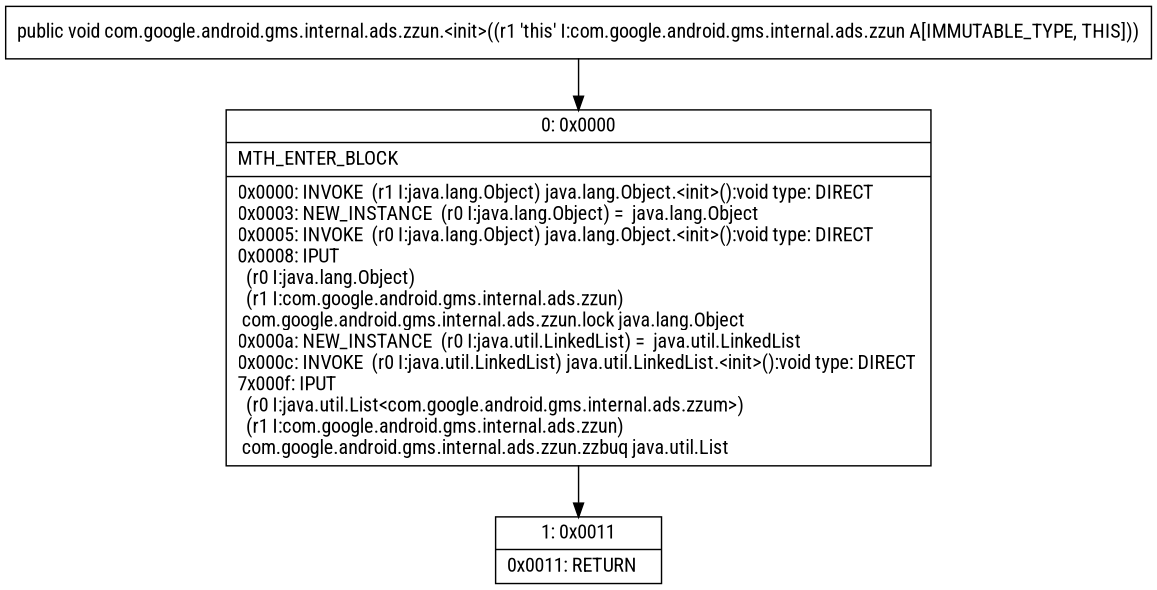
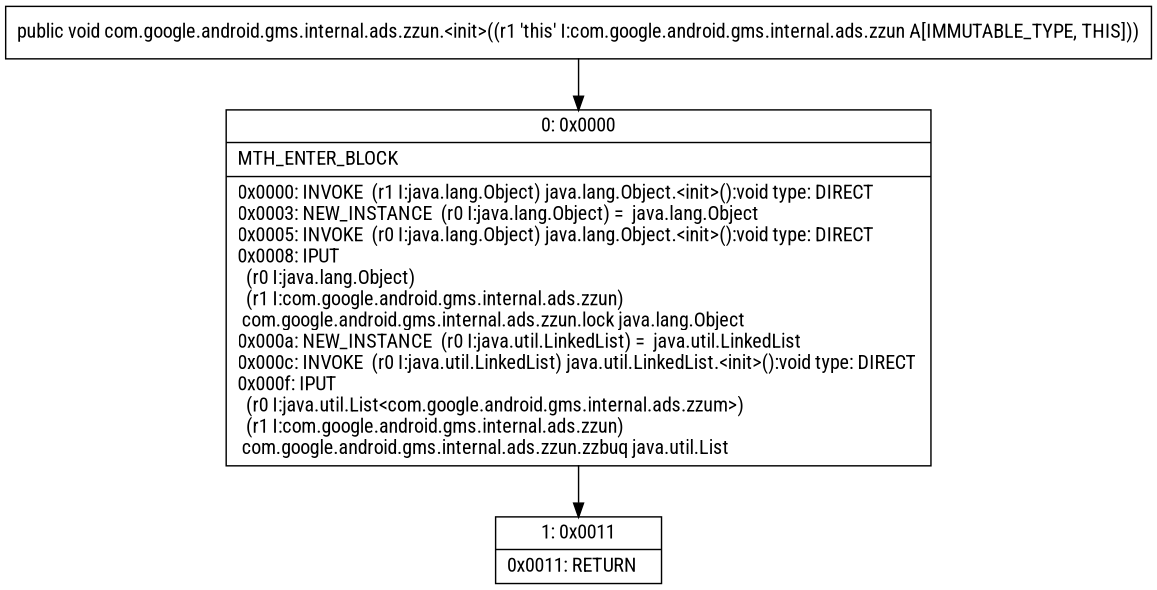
(291, 384) -> (291, 384)
